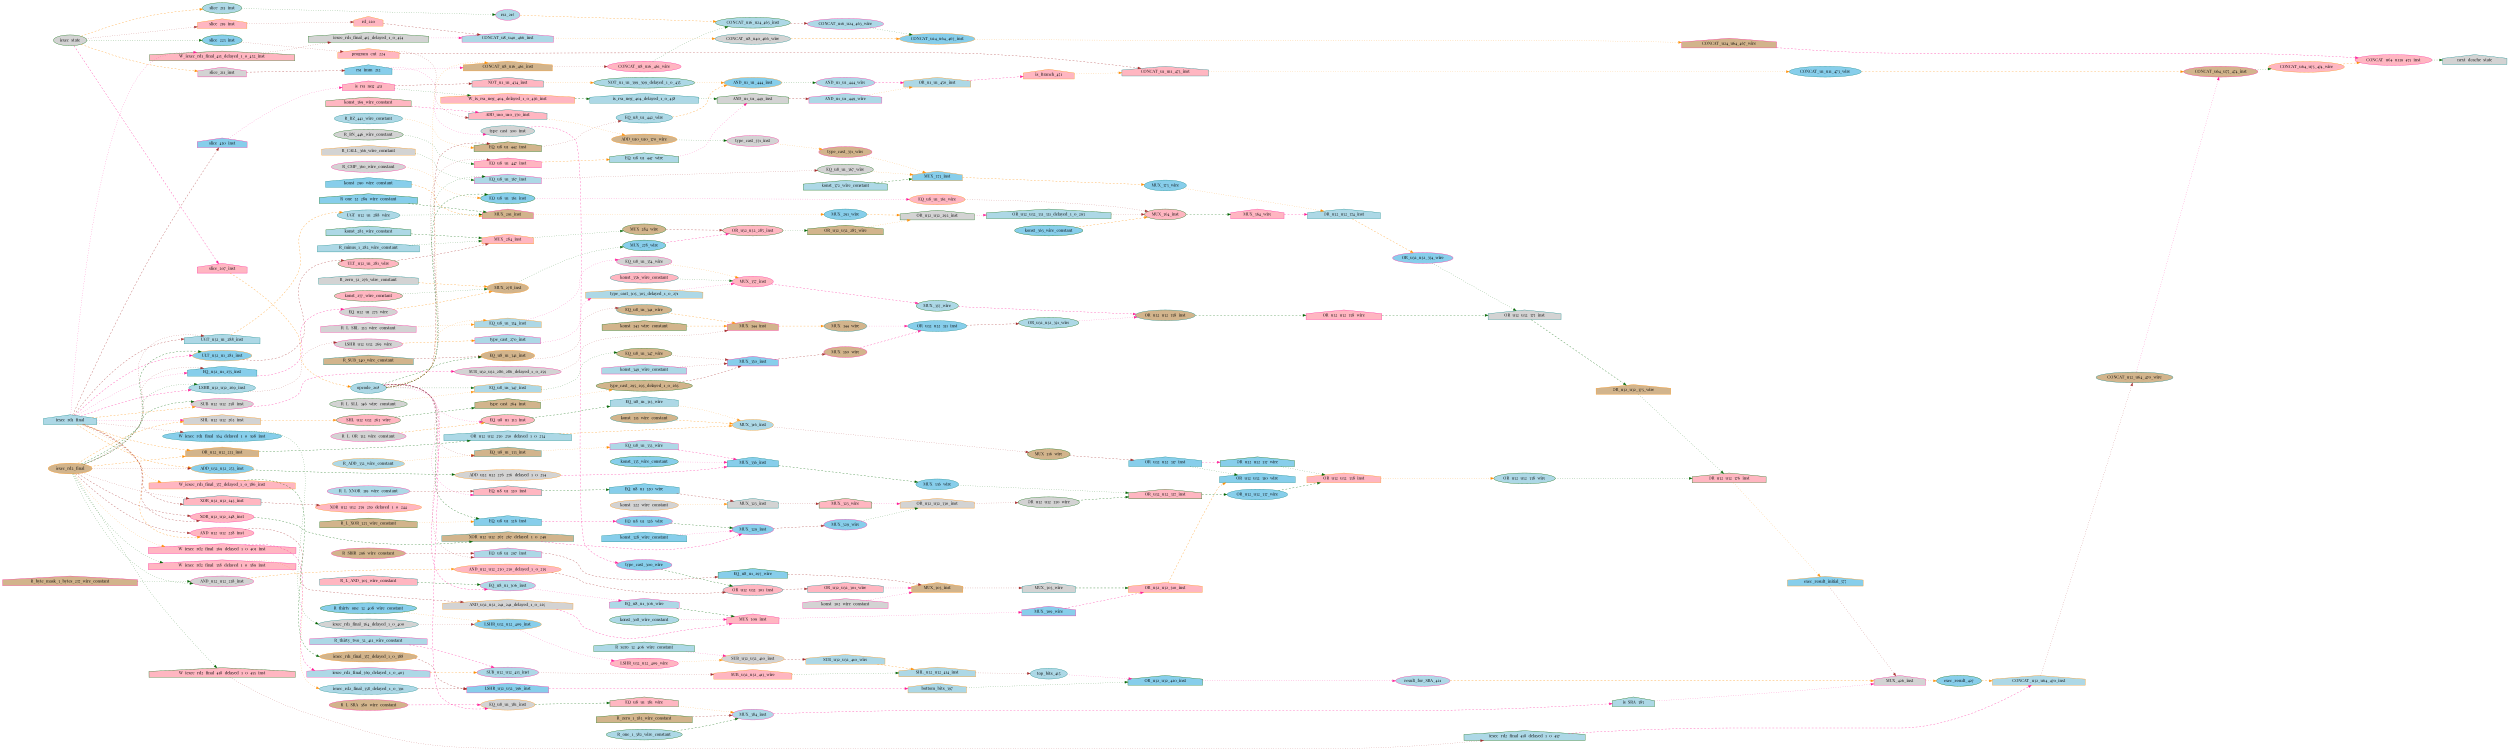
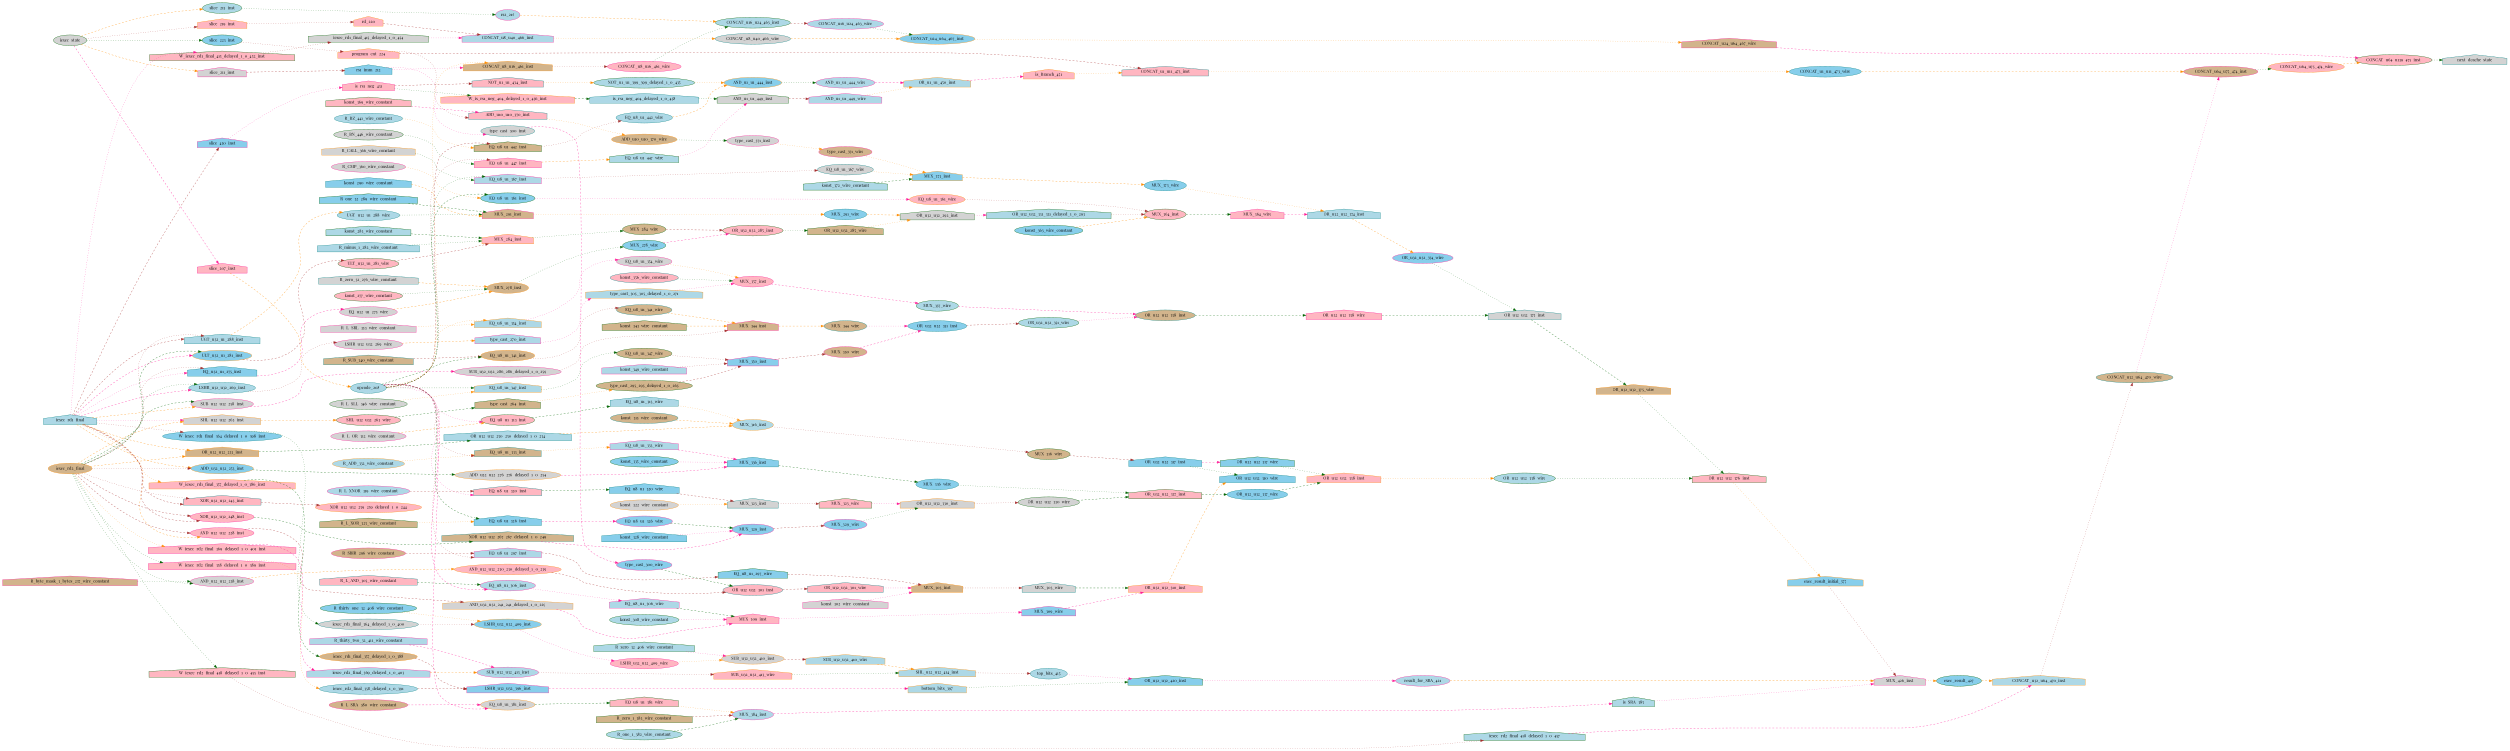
(2393, 60) -> (2393, 60)
(845, 170) -> (845, 170)
